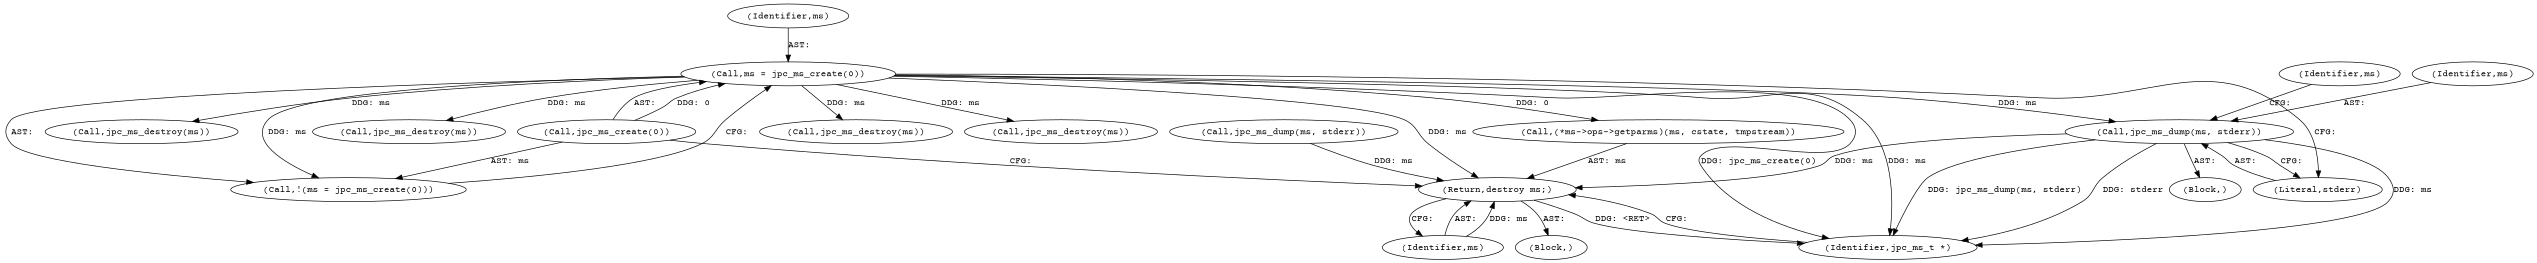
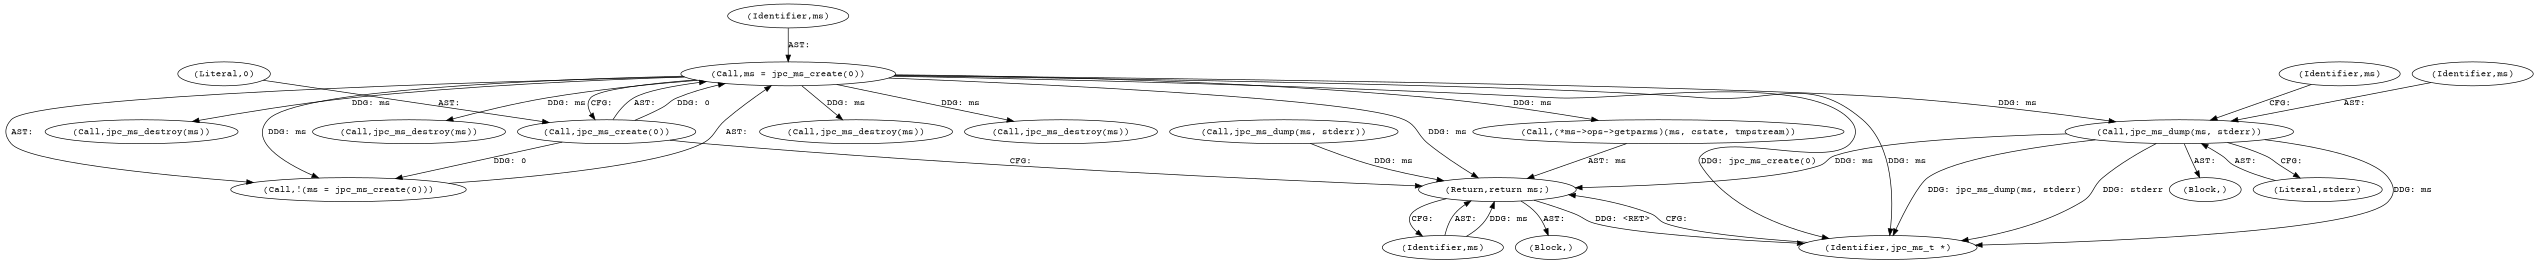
none -> (224, 74)
(1631, 83) -> (633, 86)
(1533, 103) -> (1533, 103)
(740, 132) -> (740, 132)
(510, 161) -> (510, 161)
(1497, 190) -> (1497, 190)
